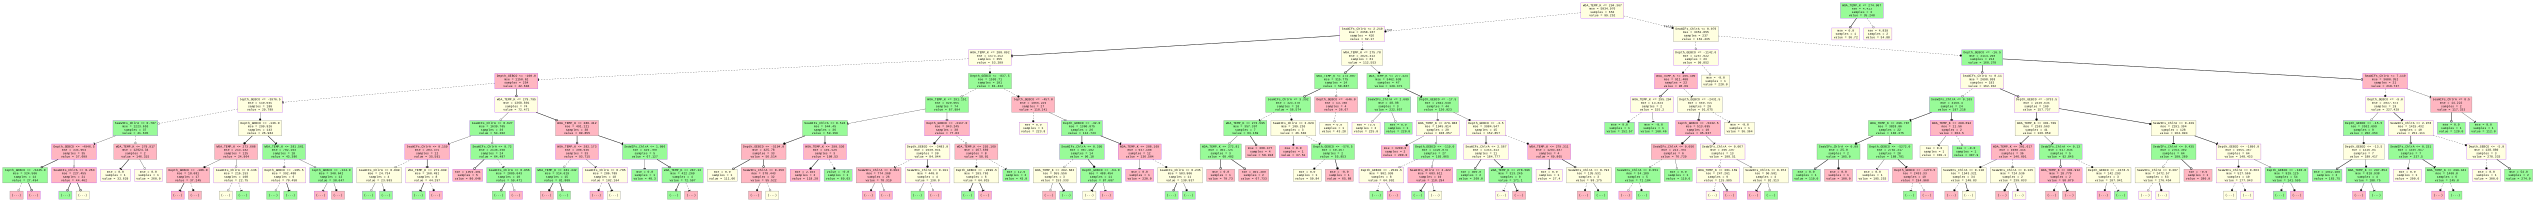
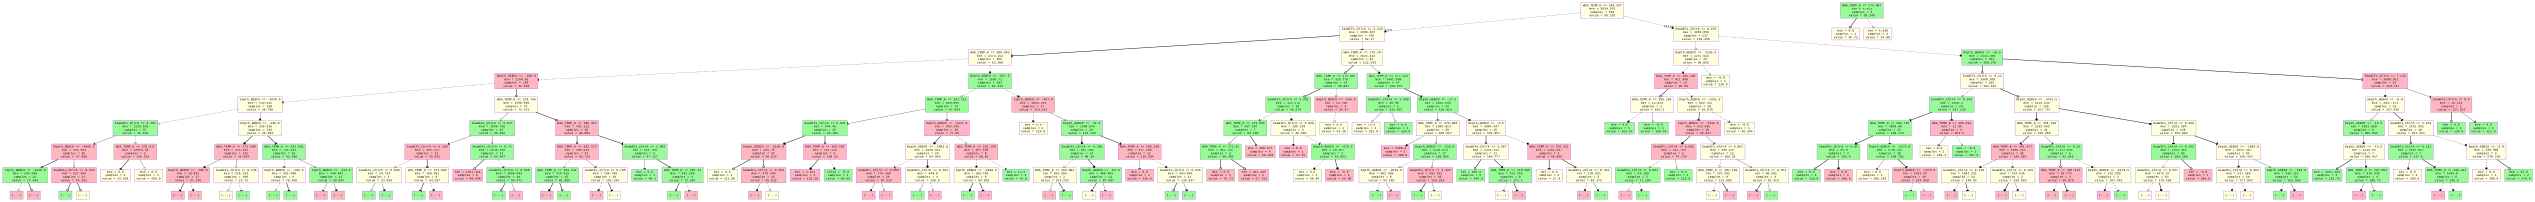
(1653, 116) -> (1653, 116)
